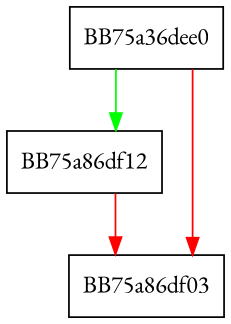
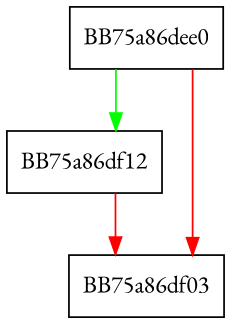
(147, 38) -> (147, 38)
